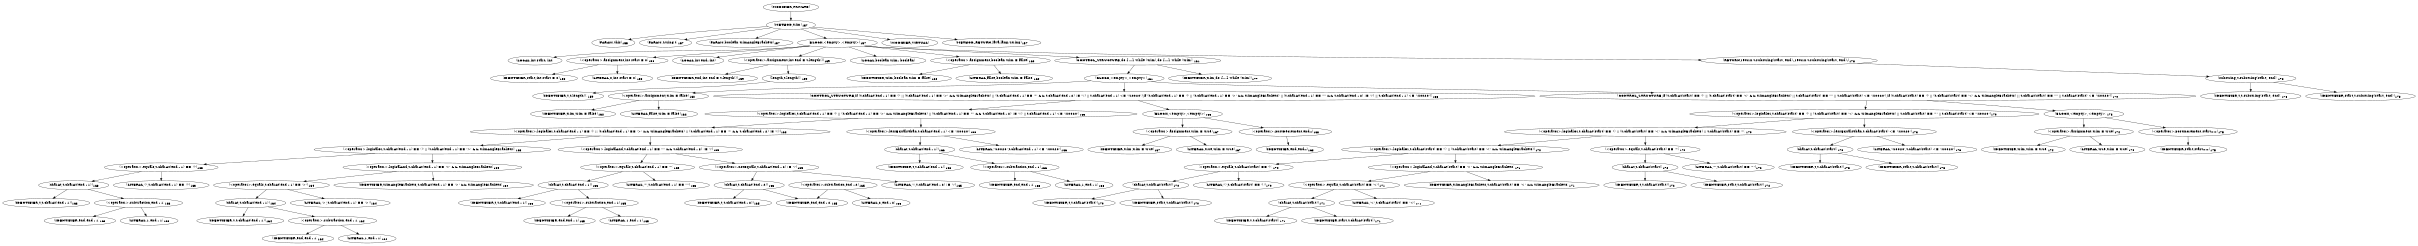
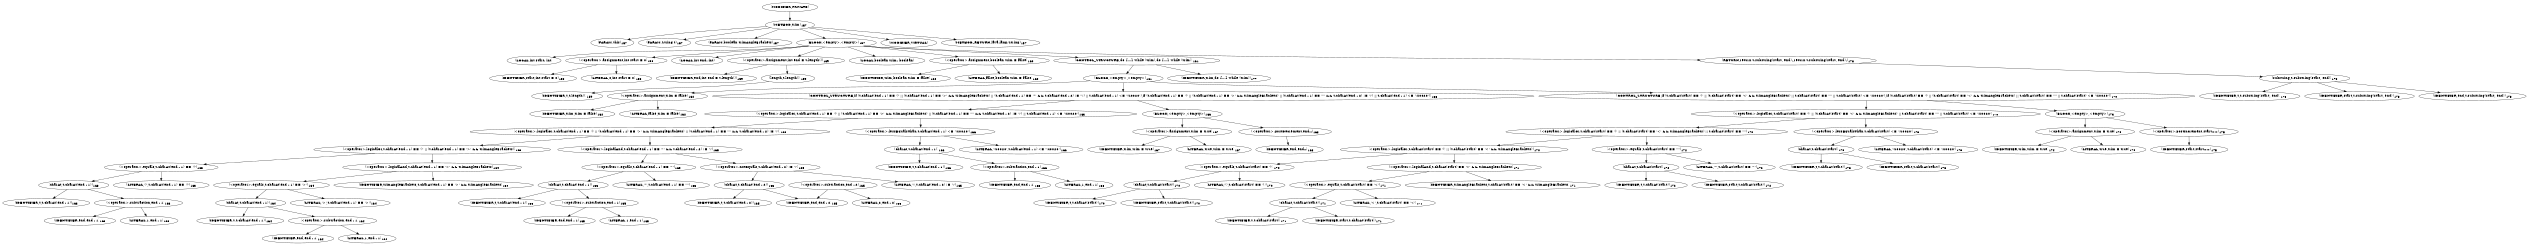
(625, 42) -> (624, 42)
none -> (2472, 96)
